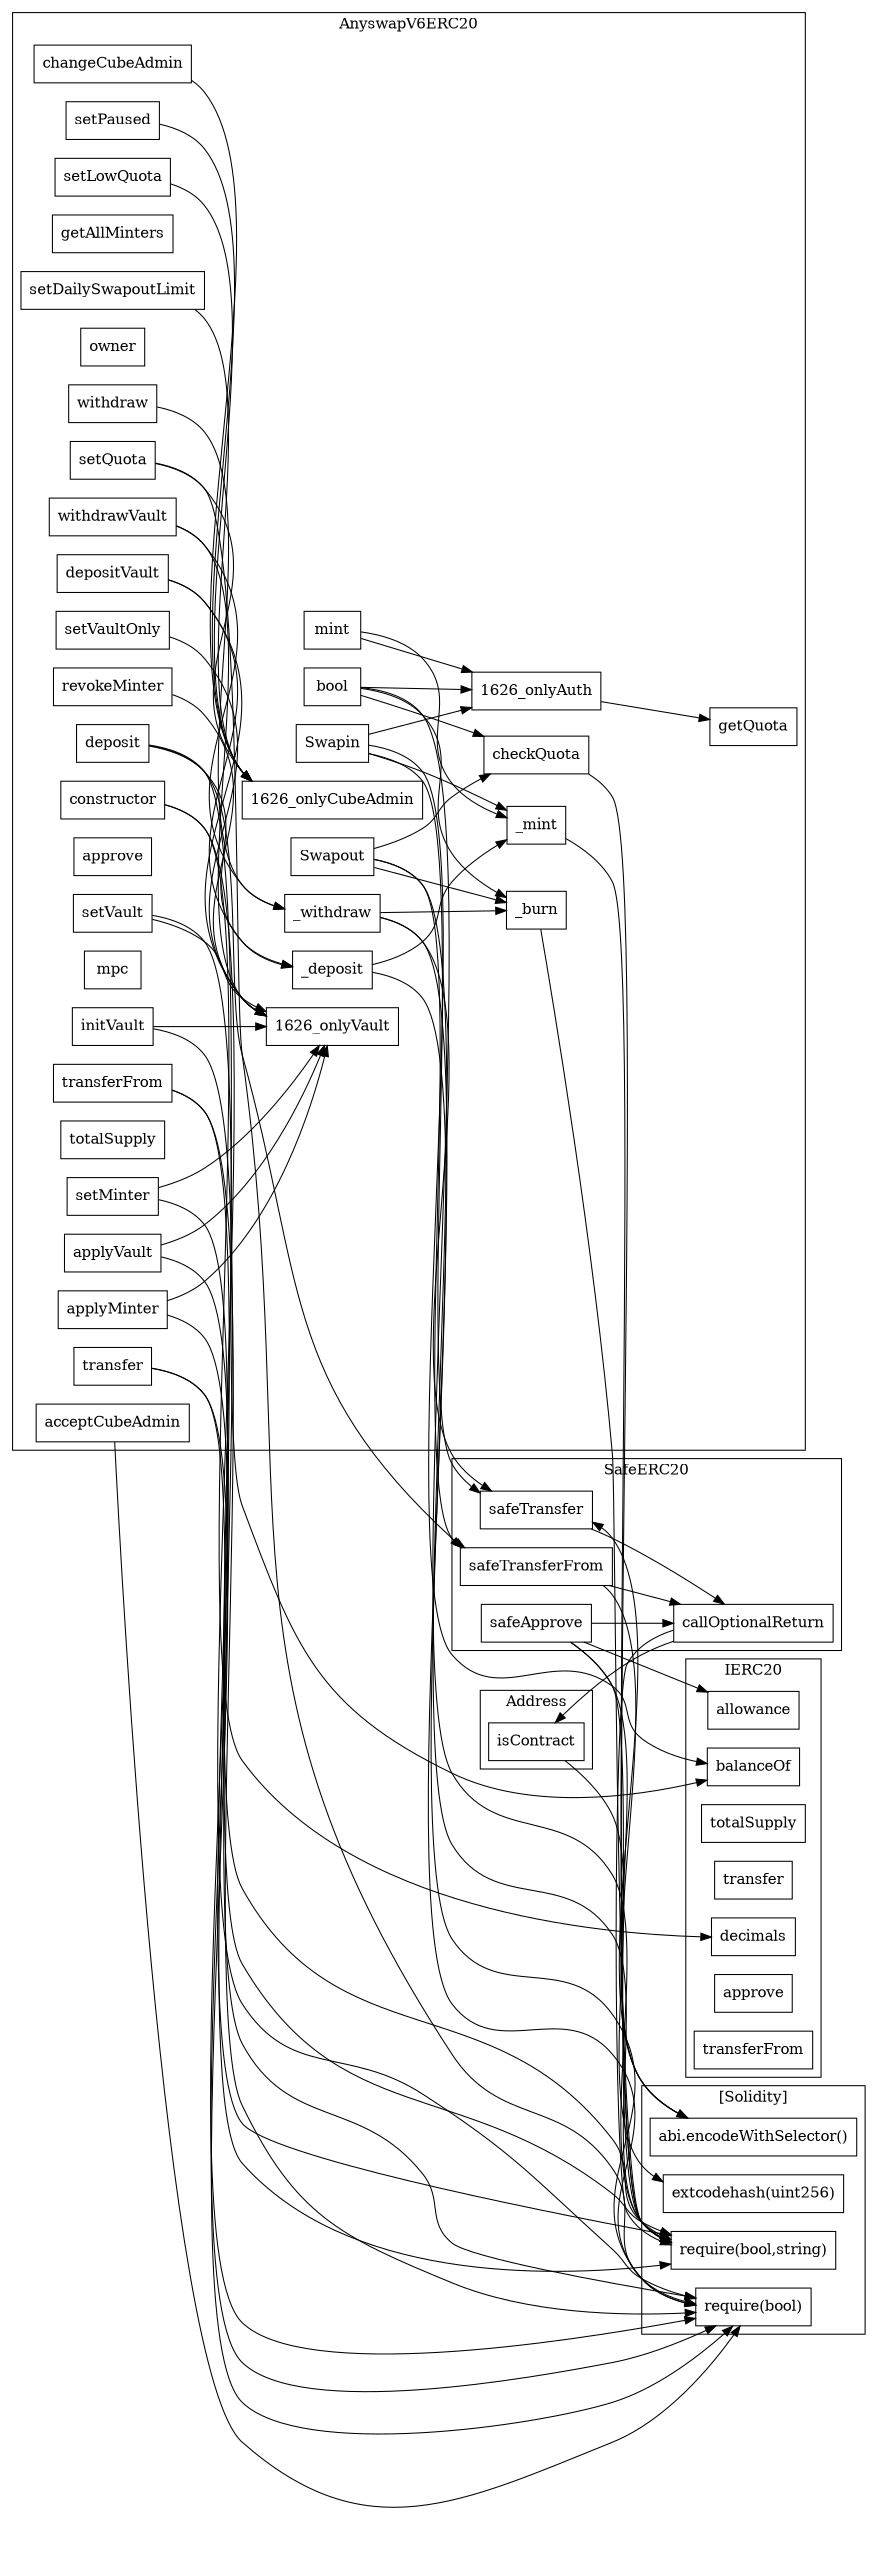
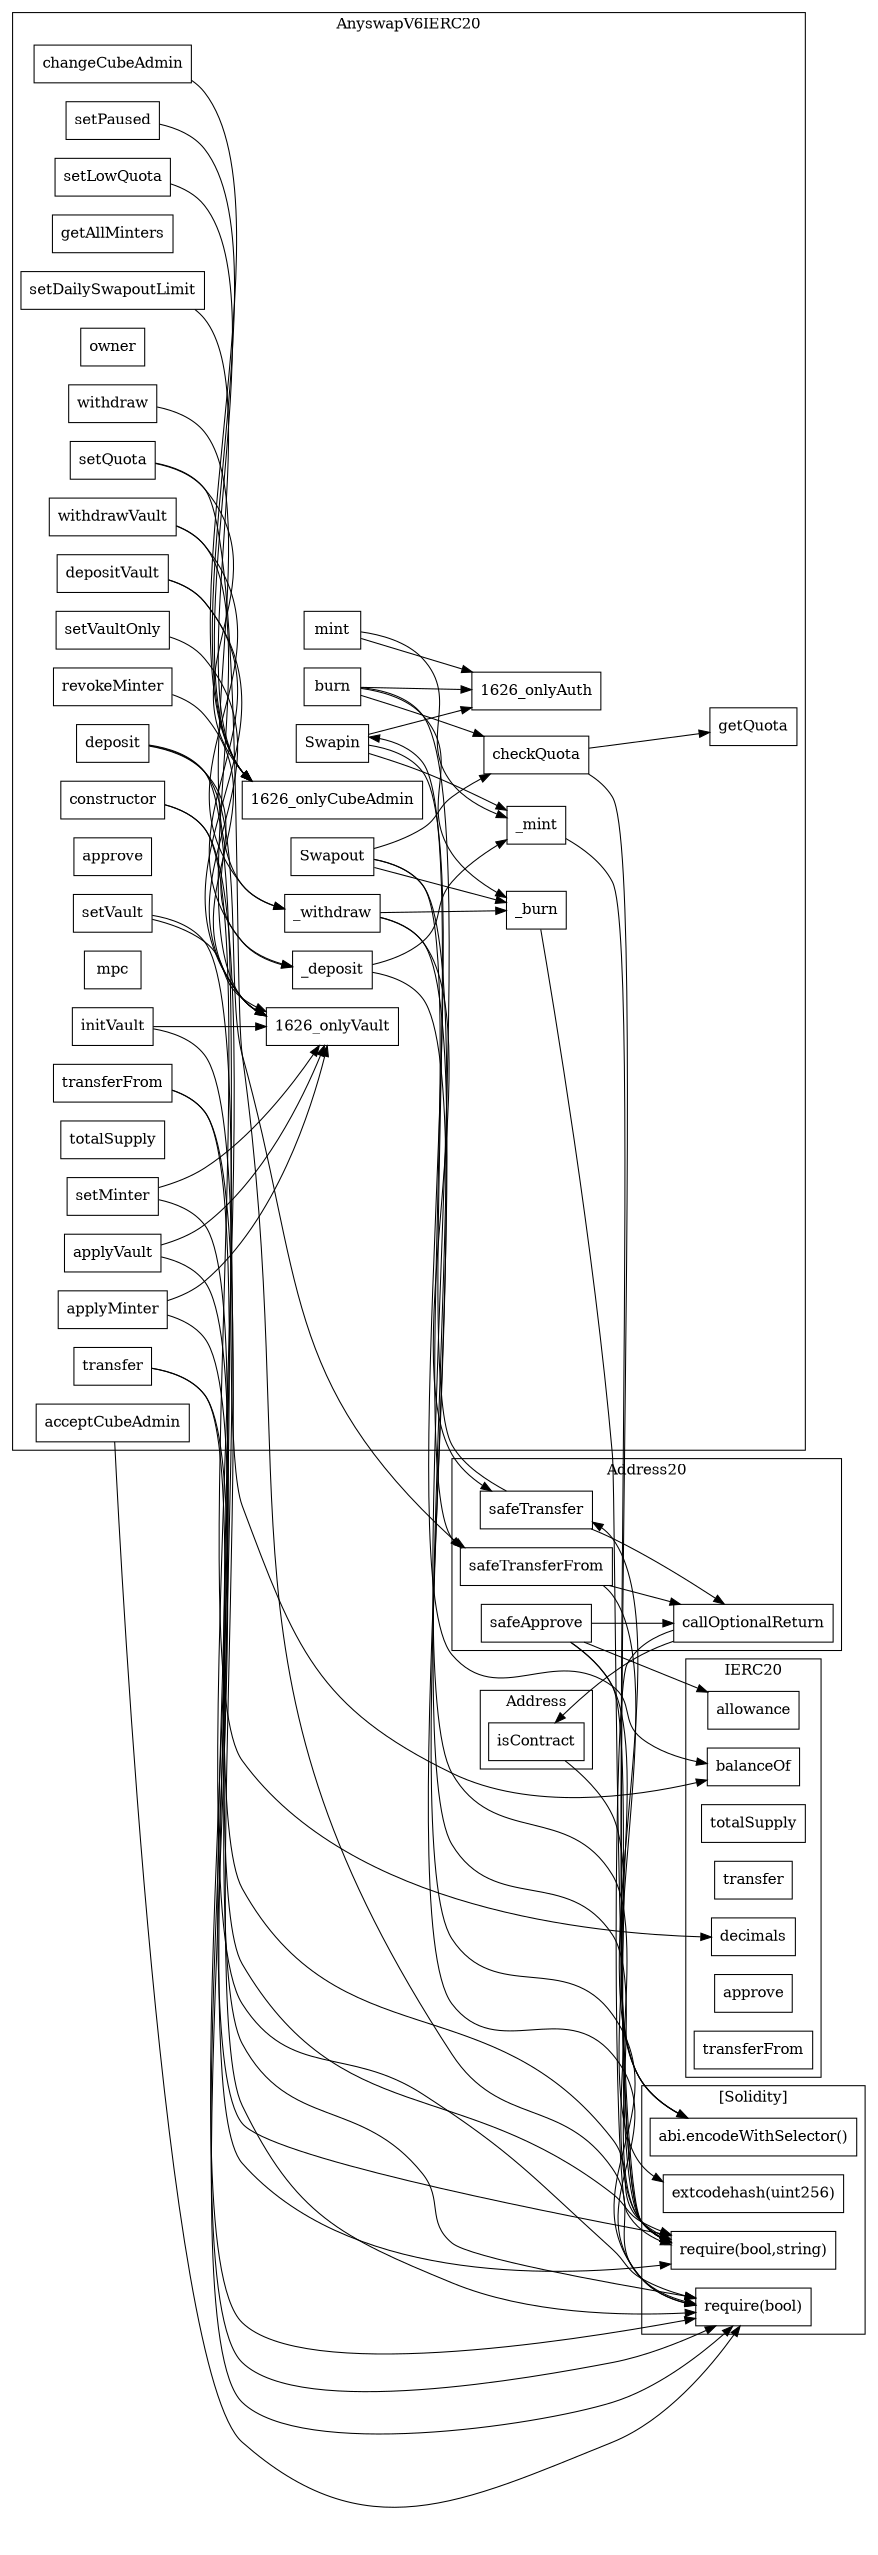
(409, 25) -> (409, 25)
(332, 687) -> (332, 687)
(650, 710) -> (644, 741)
(441, 1106) -> (440, 1114)
(647, 1471) -> (647, 1471)
